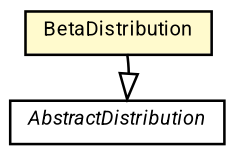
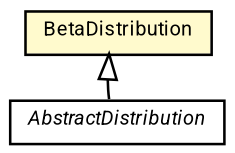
(128, 64) -> (108, 89)
